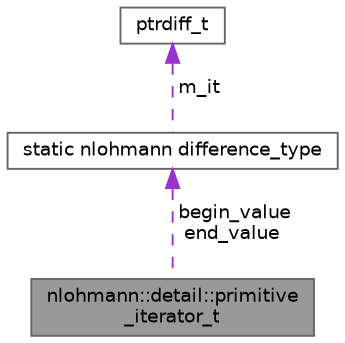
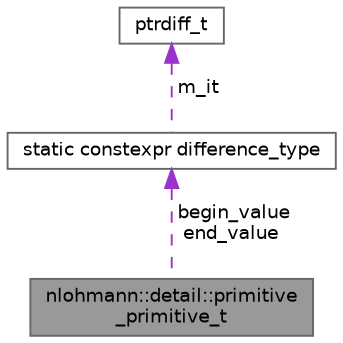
(173, 151) -> (172, 151)
(173, 307) -> (172, 307)
